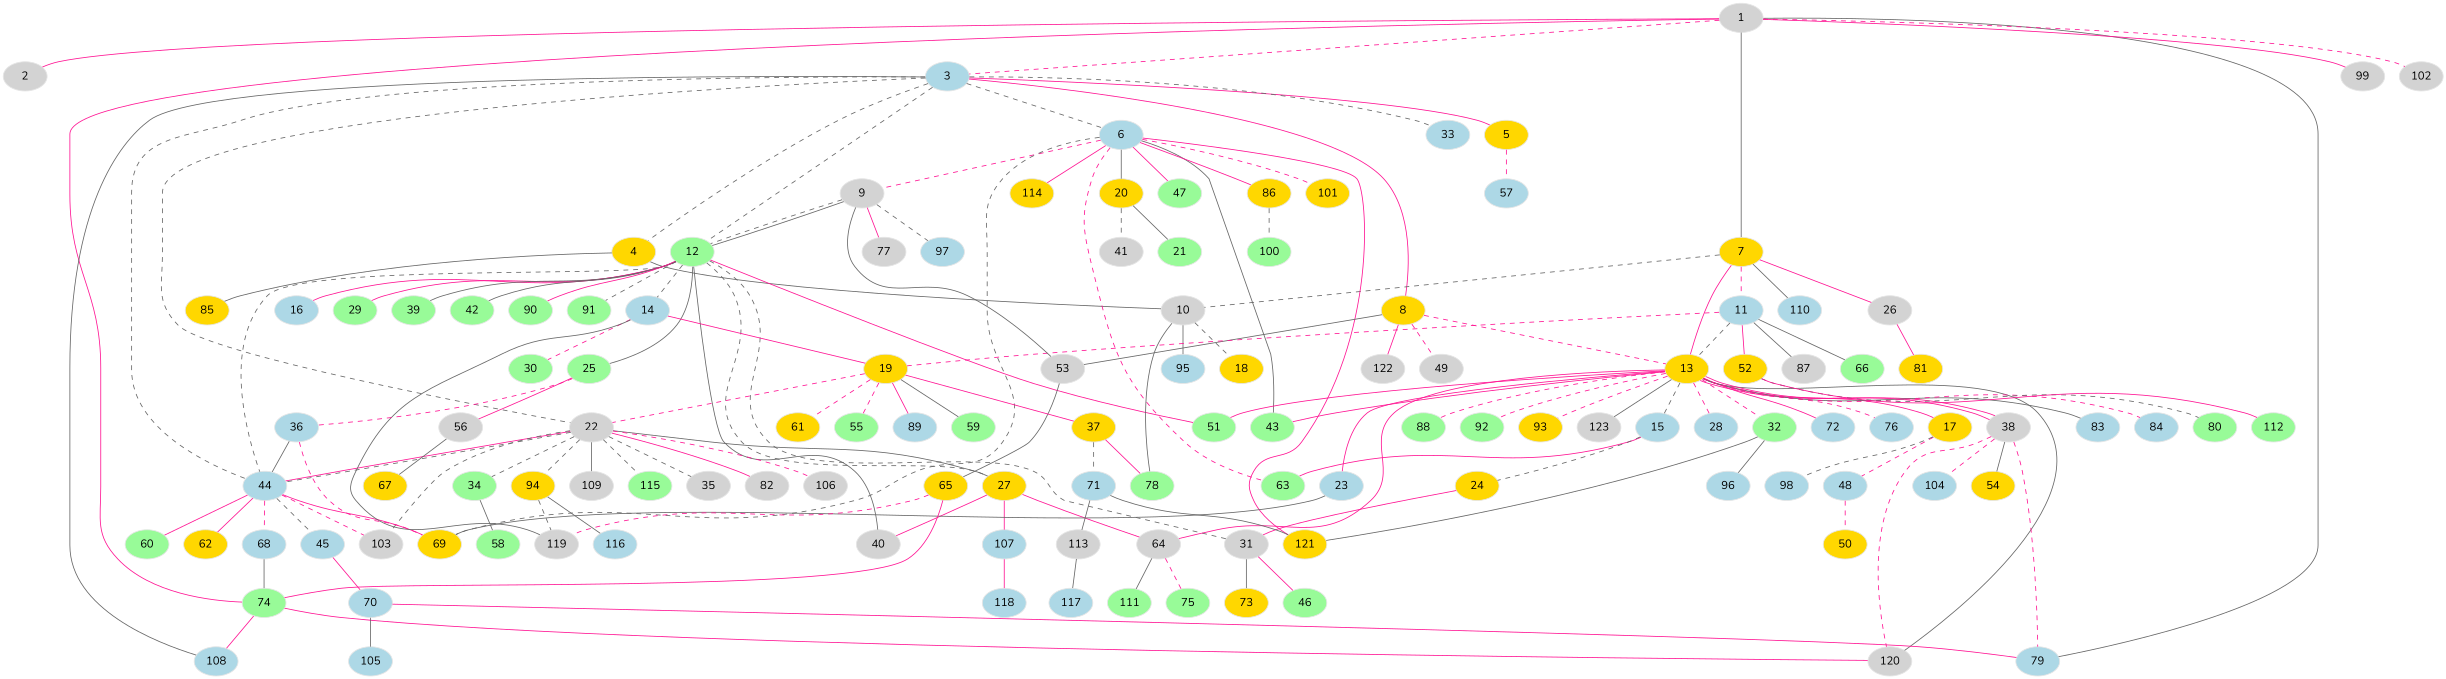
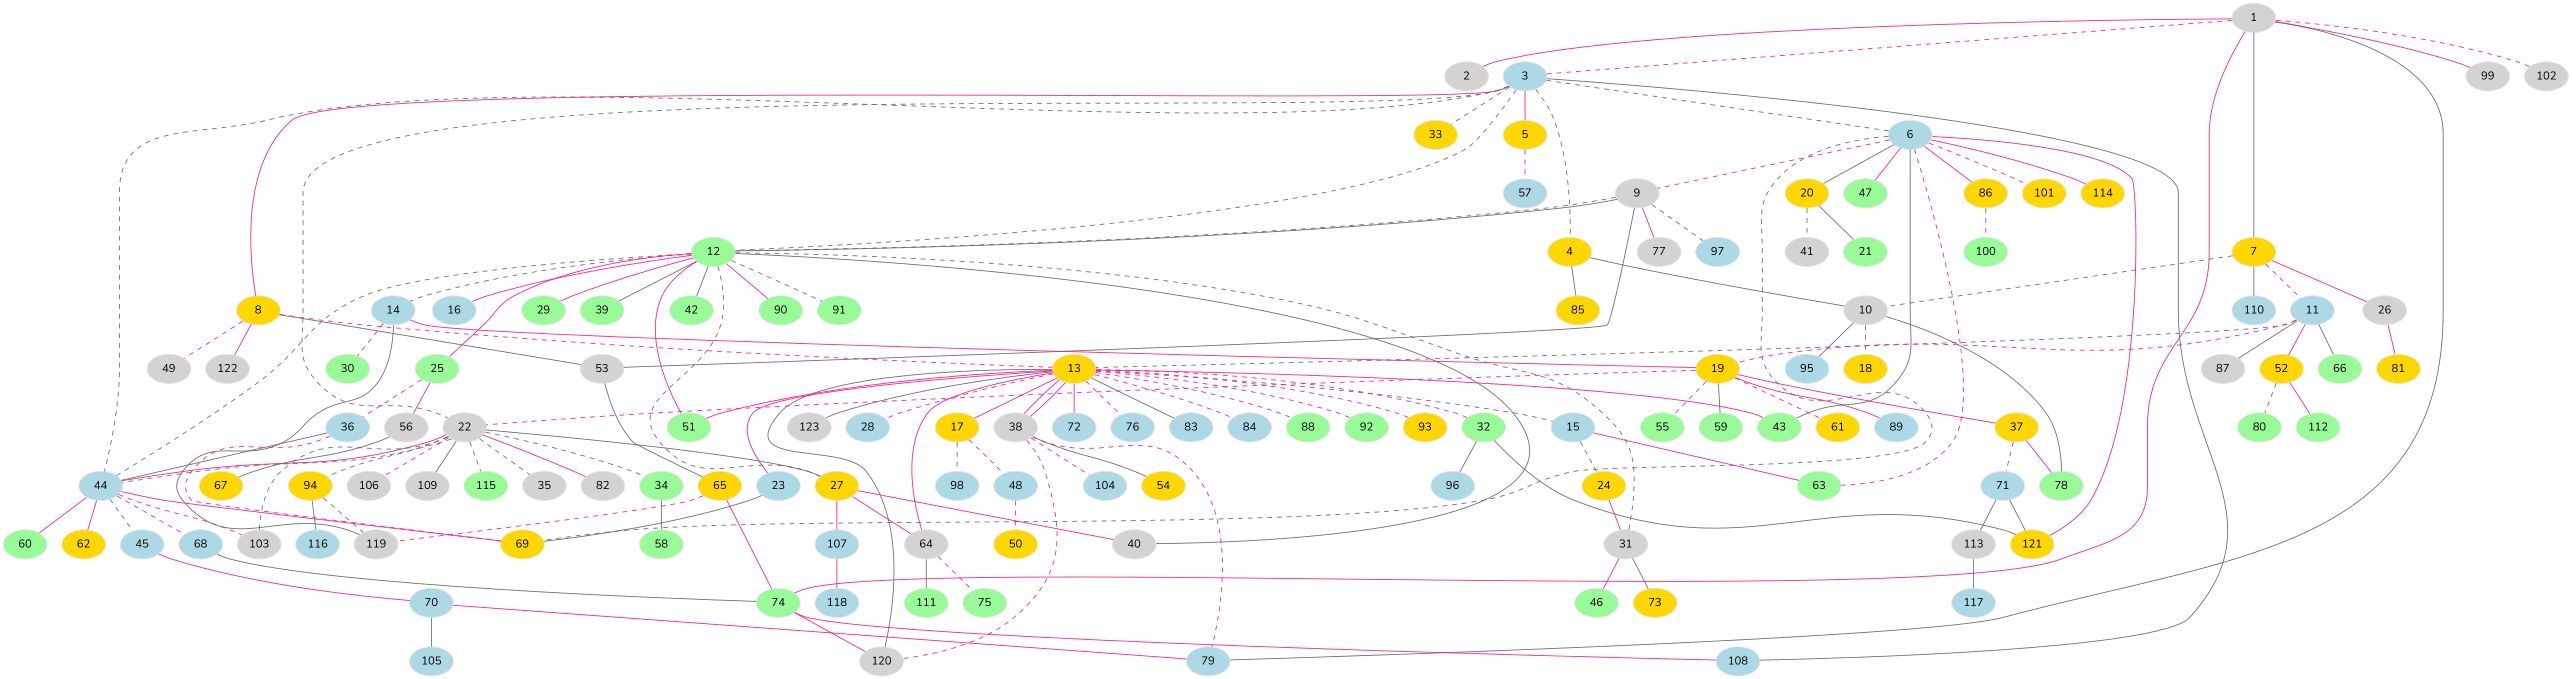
(1448, 135) -> (1436, 135)
(1706, 308) -> none
(671, 331) -> (520, 293)
